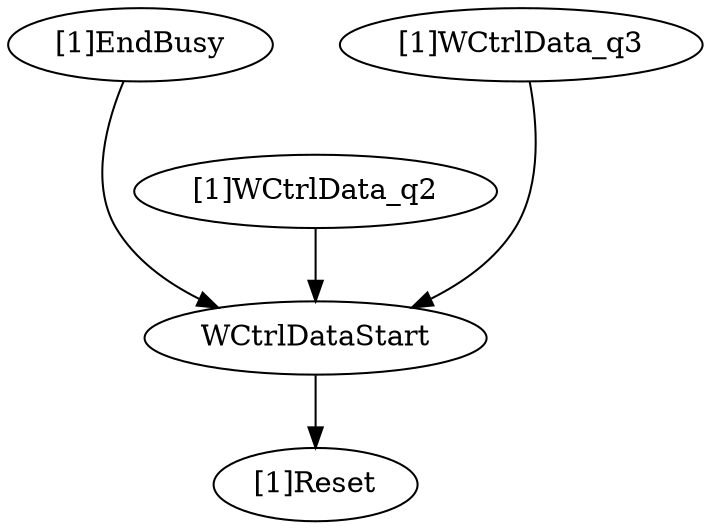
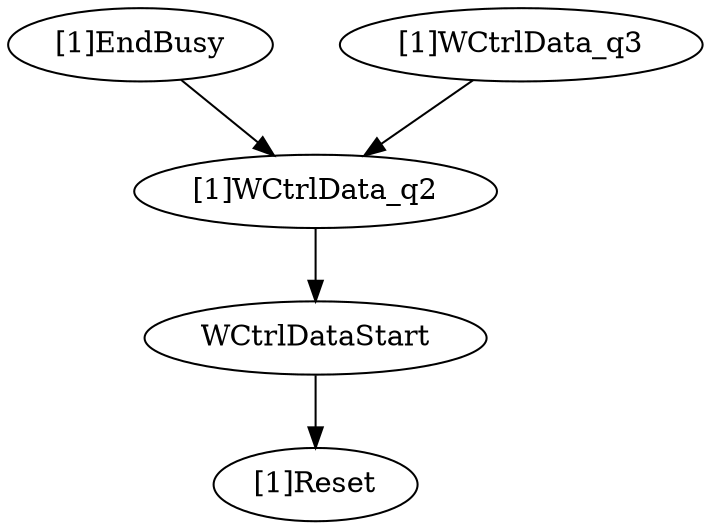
(108, 209) -> (220, 111)
(524, 211) -> (427, 112)
